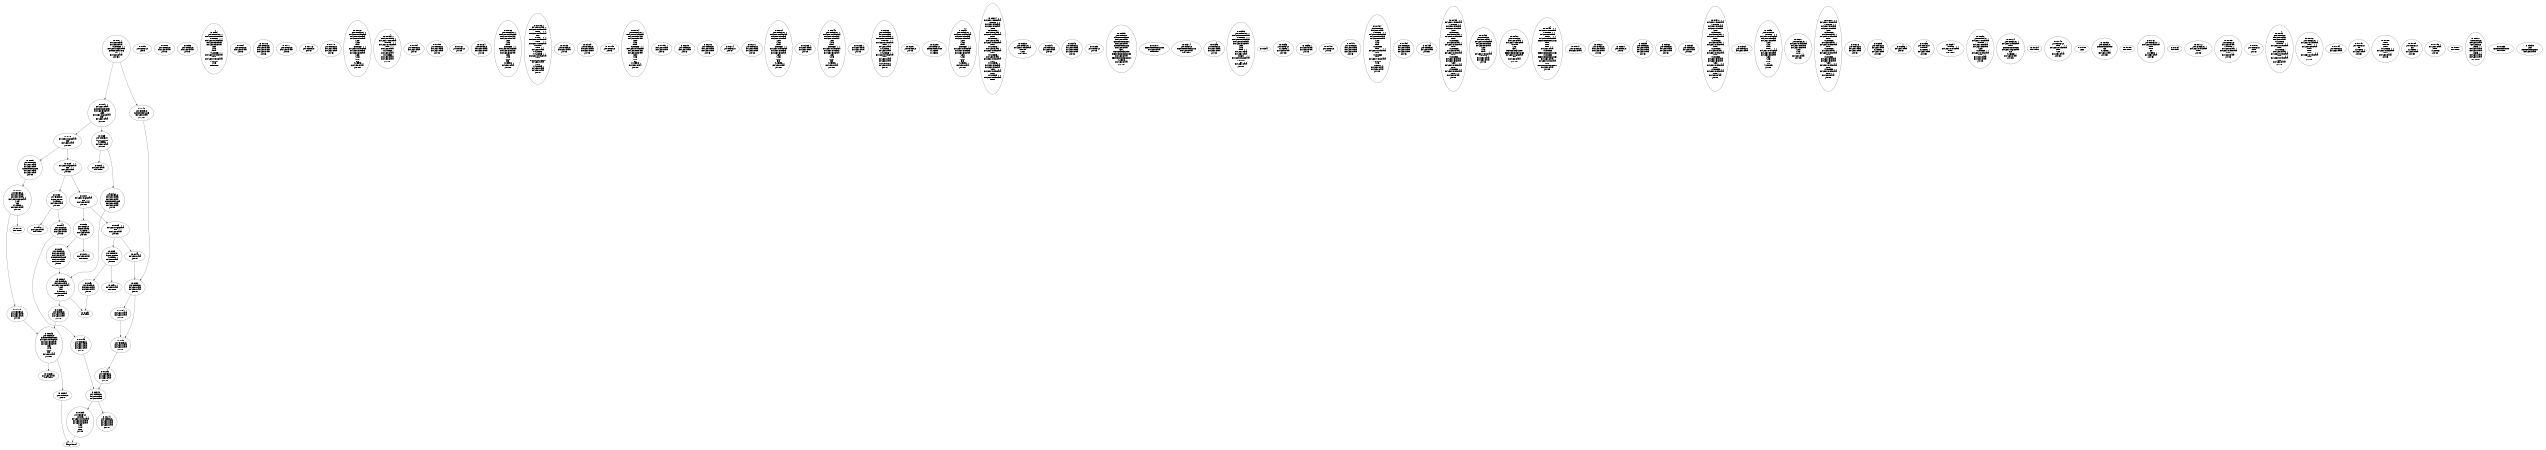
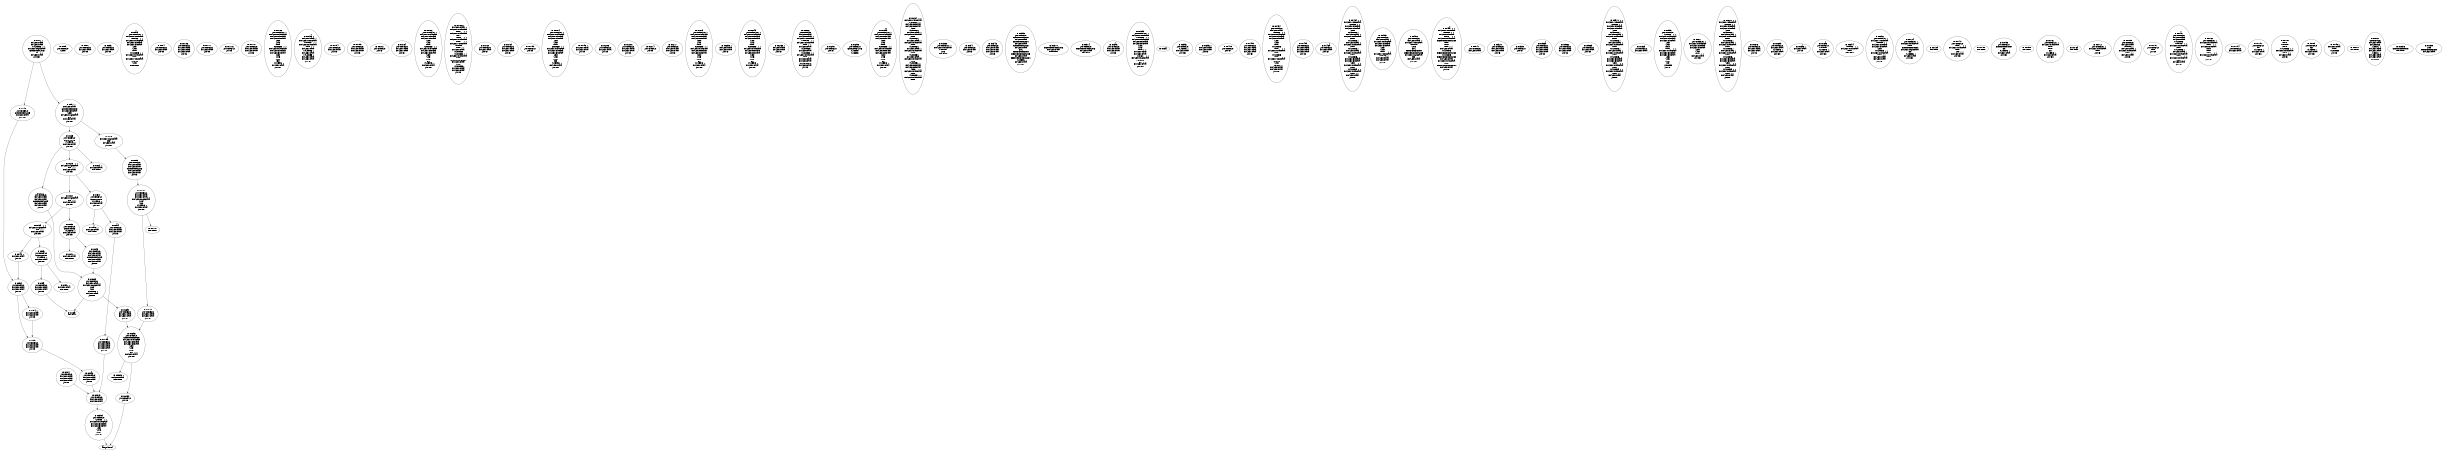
(1094, 49) -> none
(2082, 49) -> (1981, 49)
(68, 154) -> (69, 154)
(100, 407) -> (81, 389)
